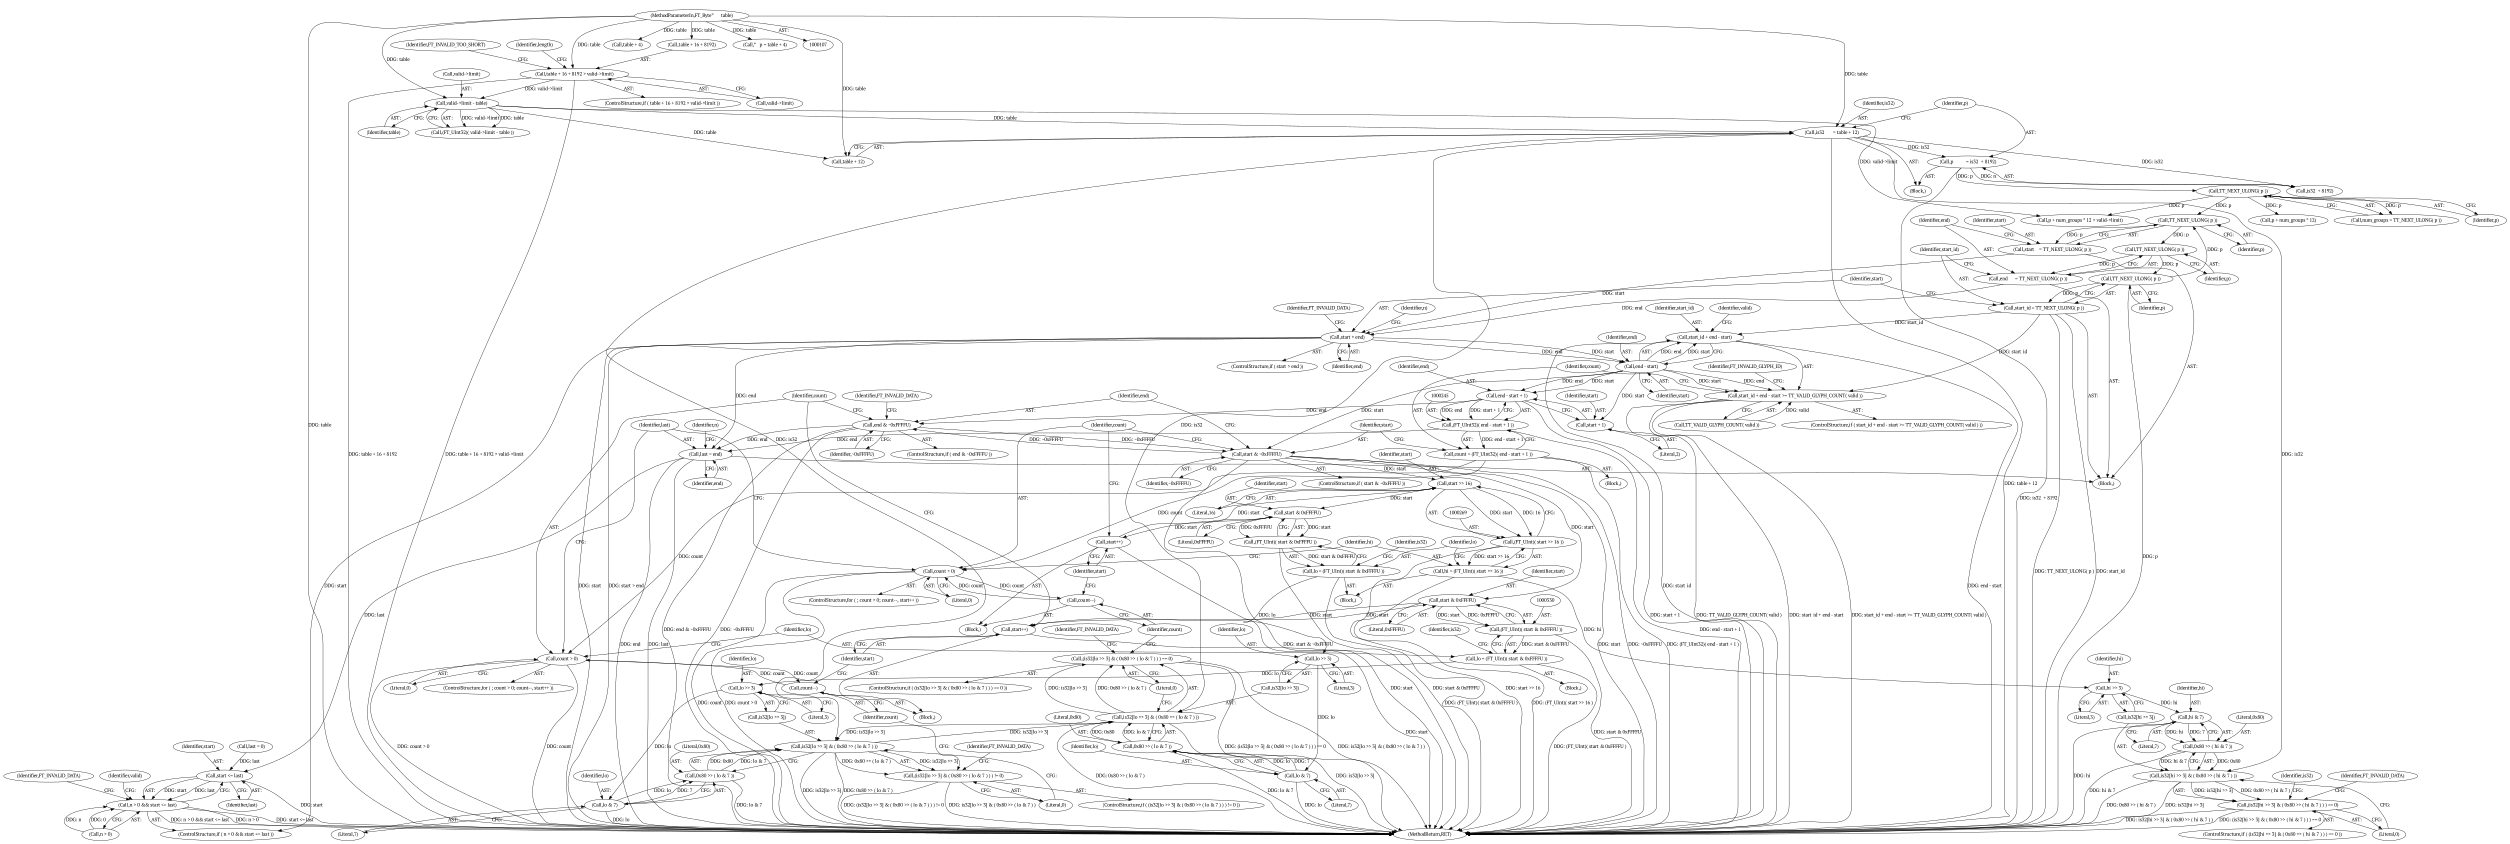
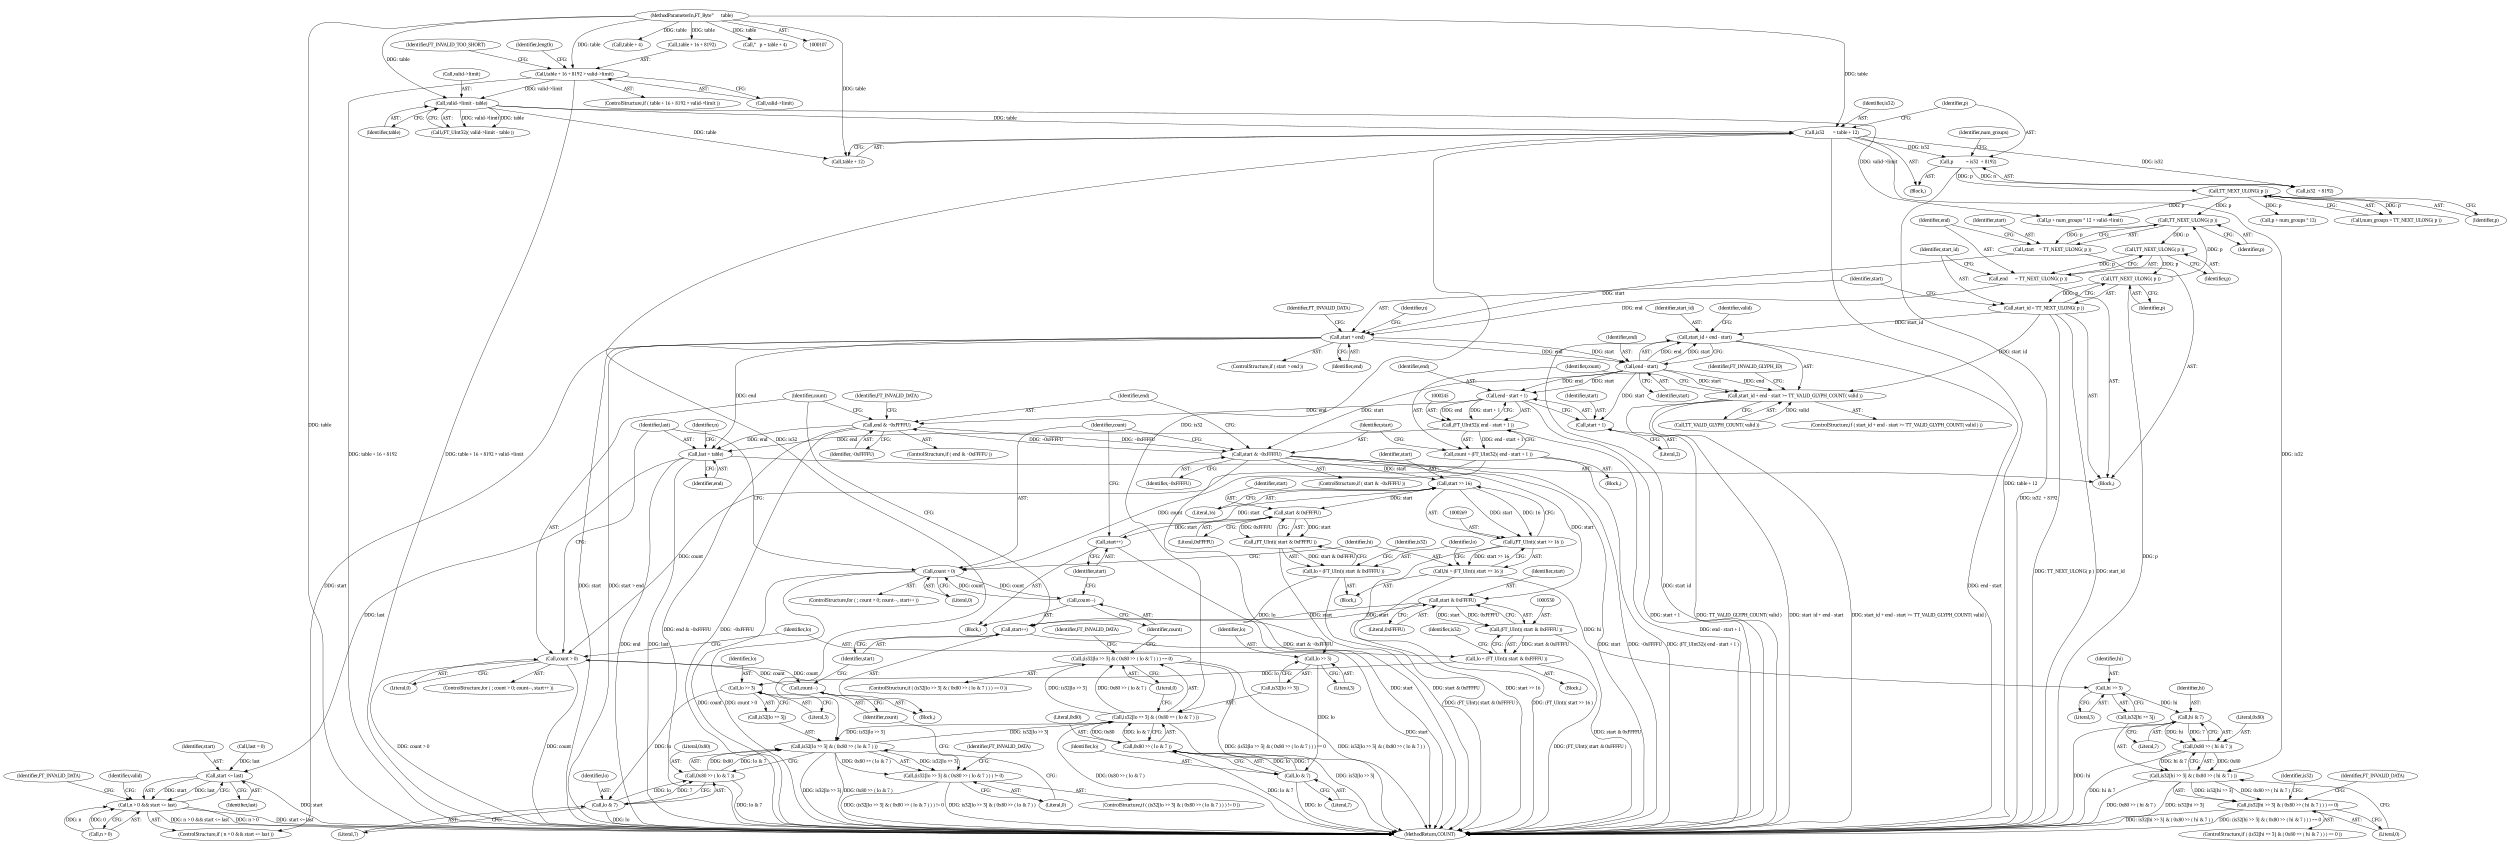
none -> (1984, 133)
(705, 454) -> (705, 454)
(1430, 835) -> (1430, 835)
